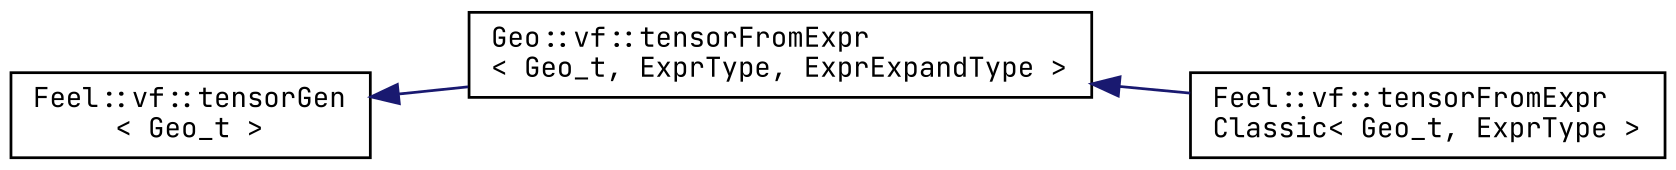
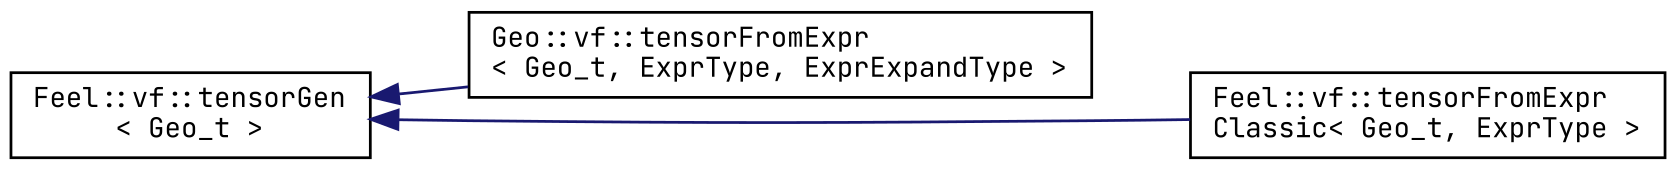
(1155, 90) -> (794, 123)
